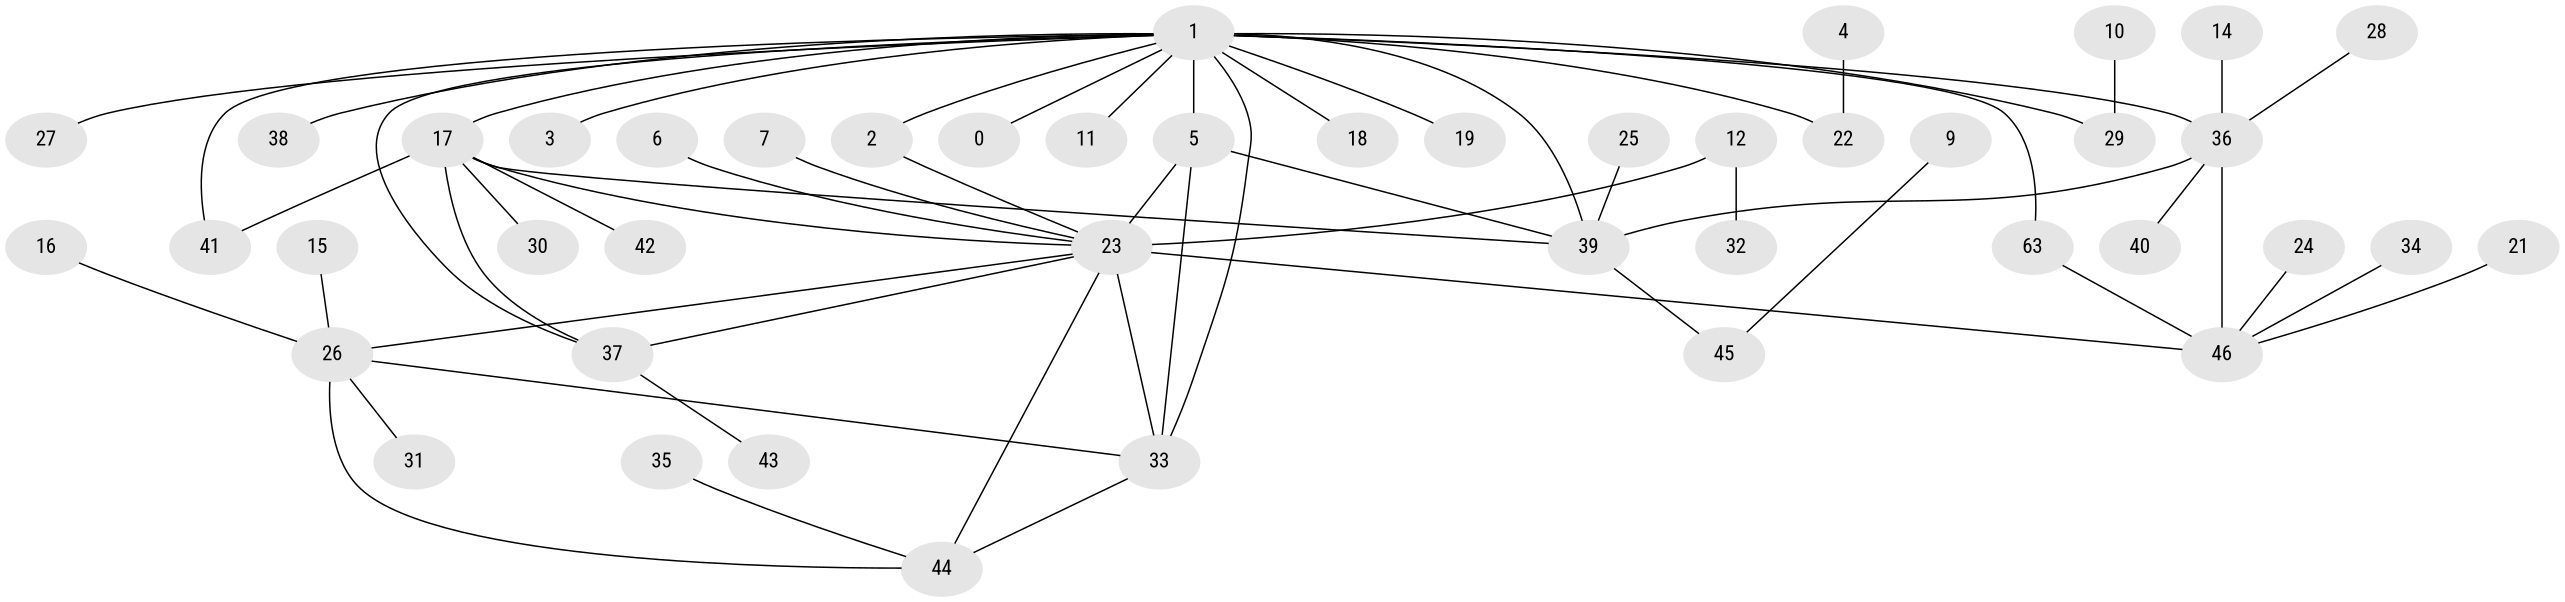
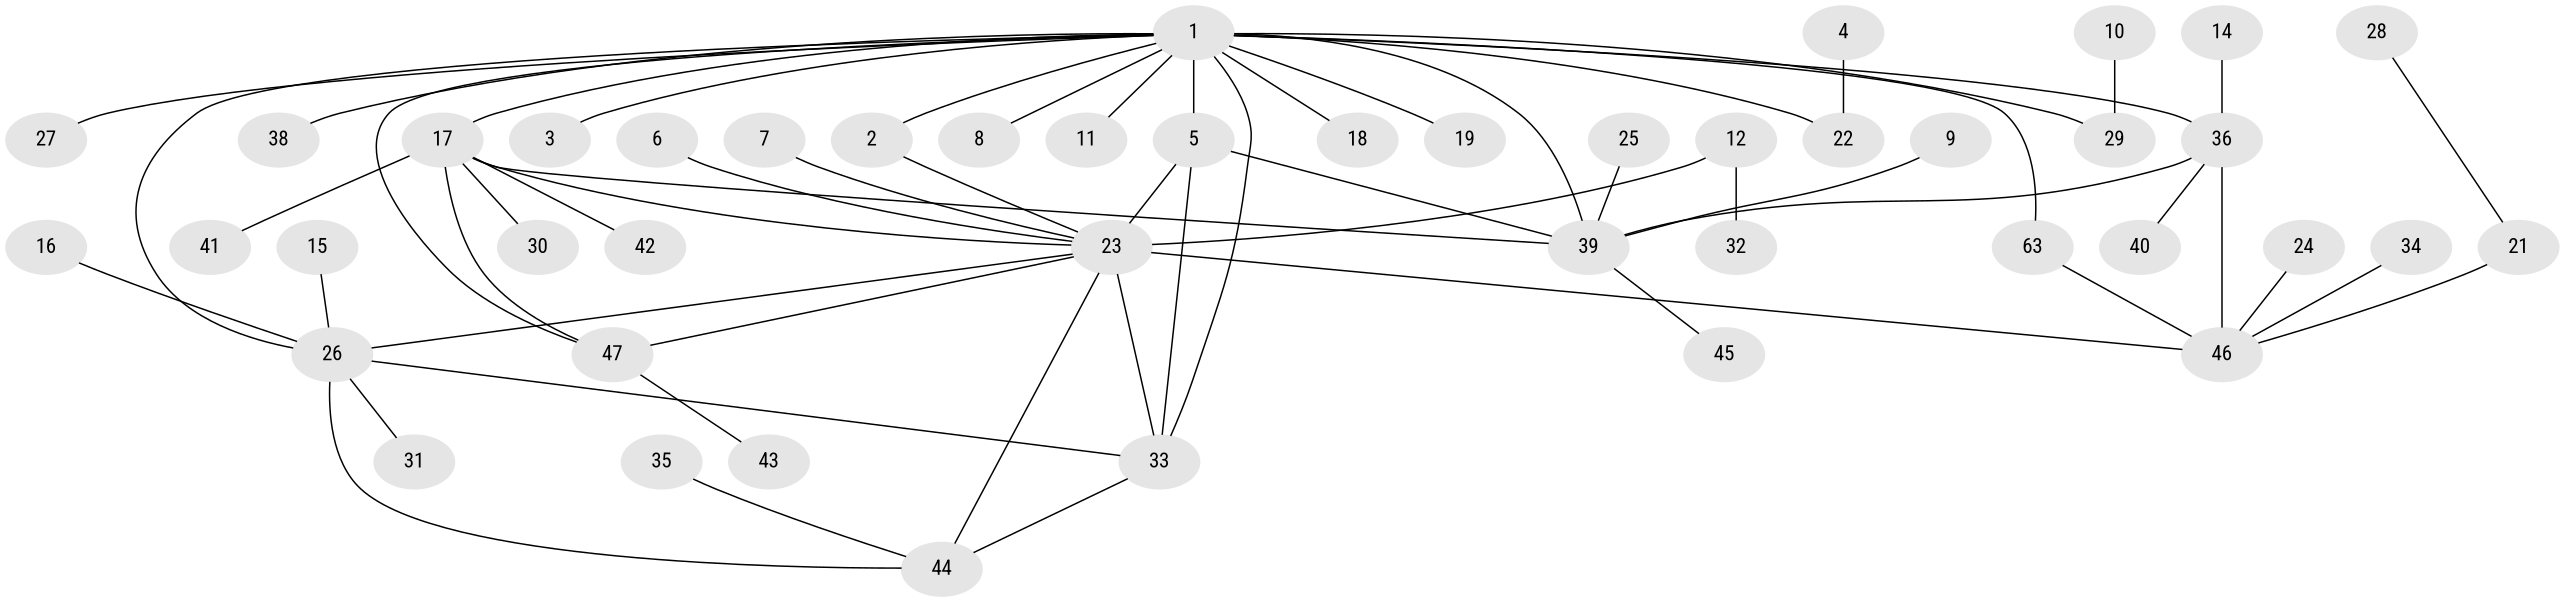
(629, 51) -> (210, 109)
(2299, 87) -> (2448, 140)
(979, 140) -> (979, 140)
(1838, 247) -> (1796, 196)
(613, 355) -> (613, 355)
